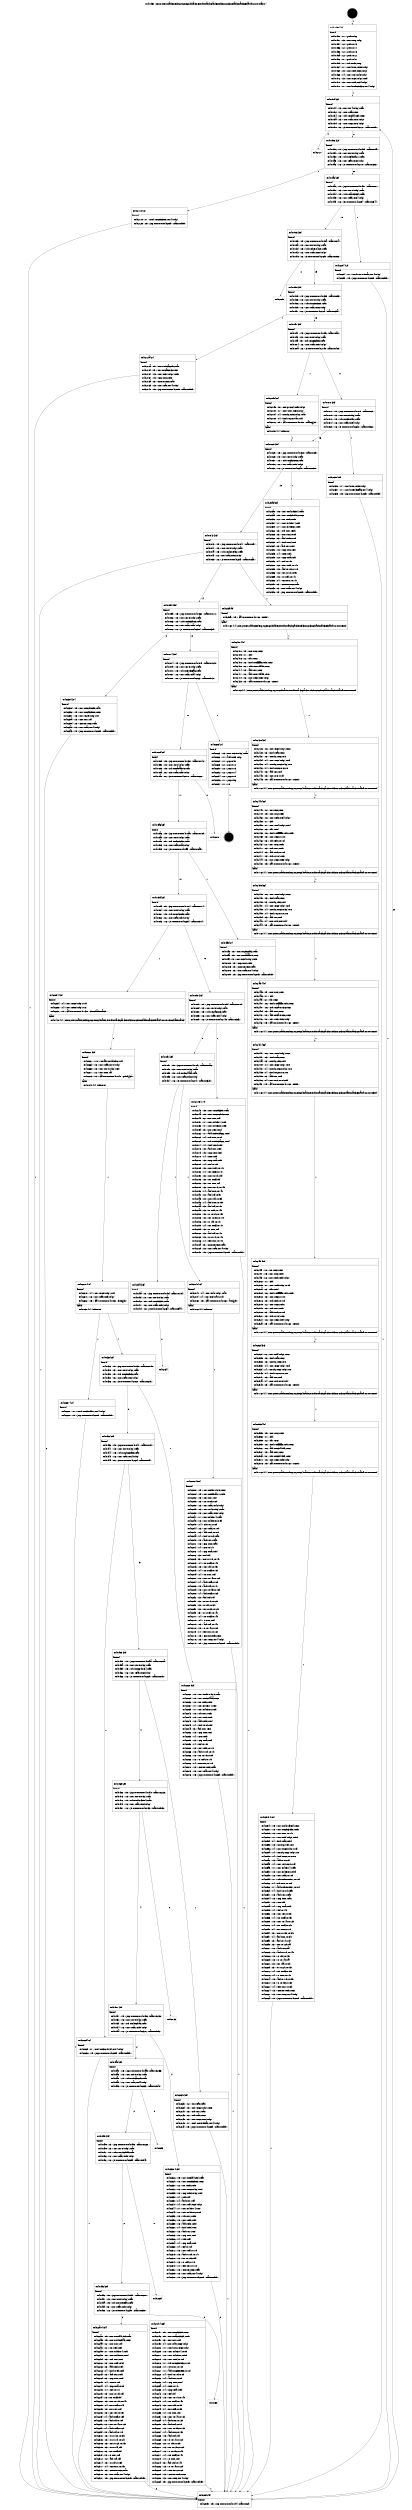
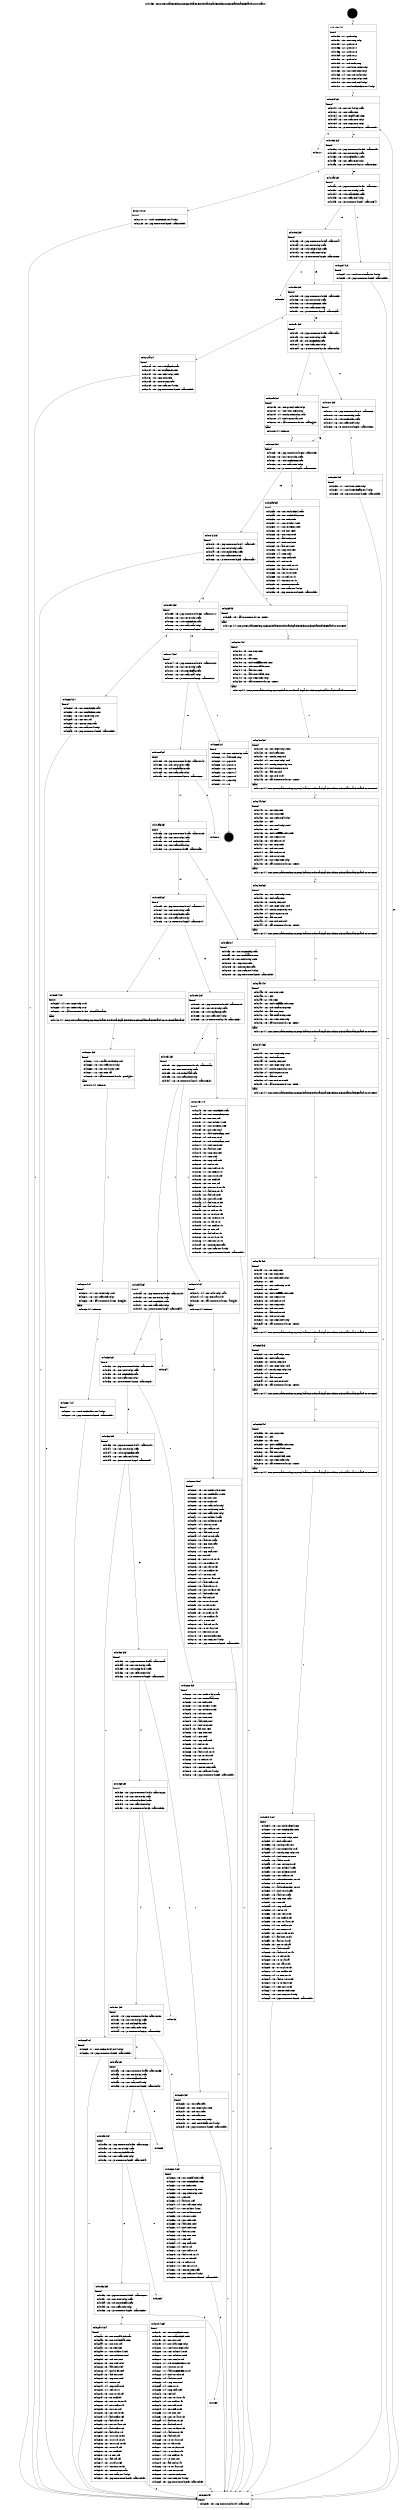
(115, 1333) -> (143, 1333)
